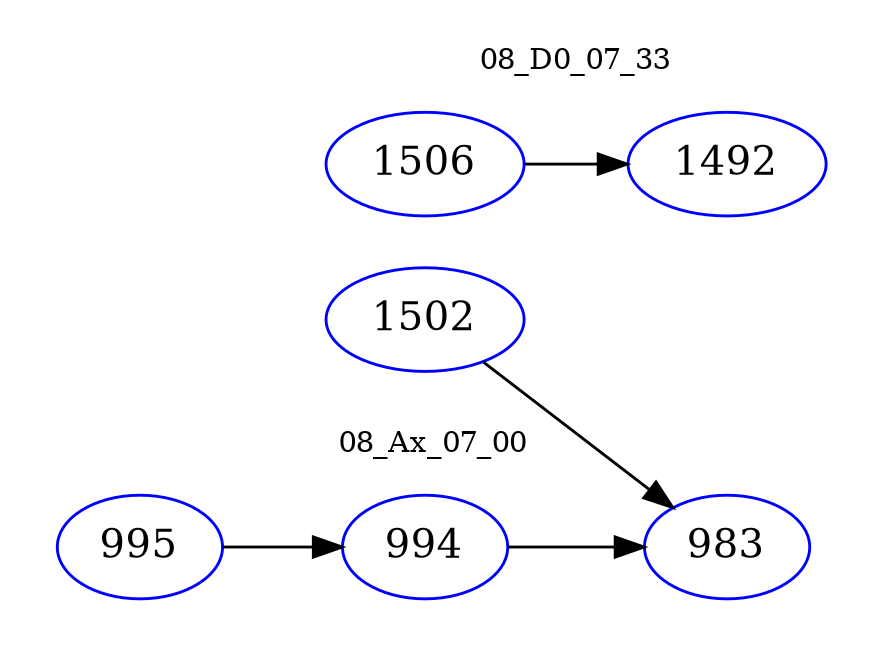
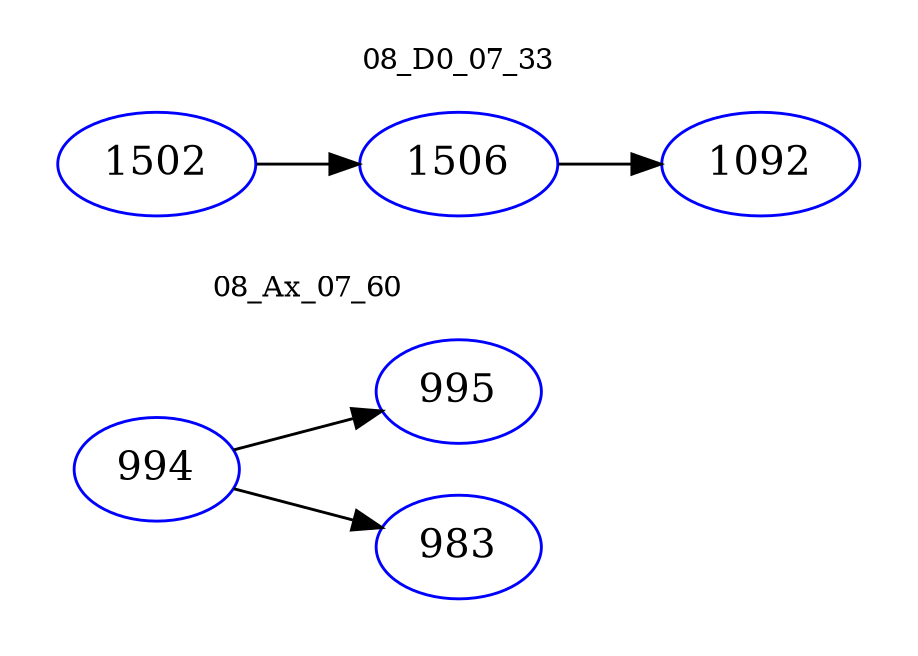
(727, 164) -> (761, 164)
(579, 435) -> (293, 164)
(434, 445) -> (308, 289)
(268, 547) -> (293, 434)
